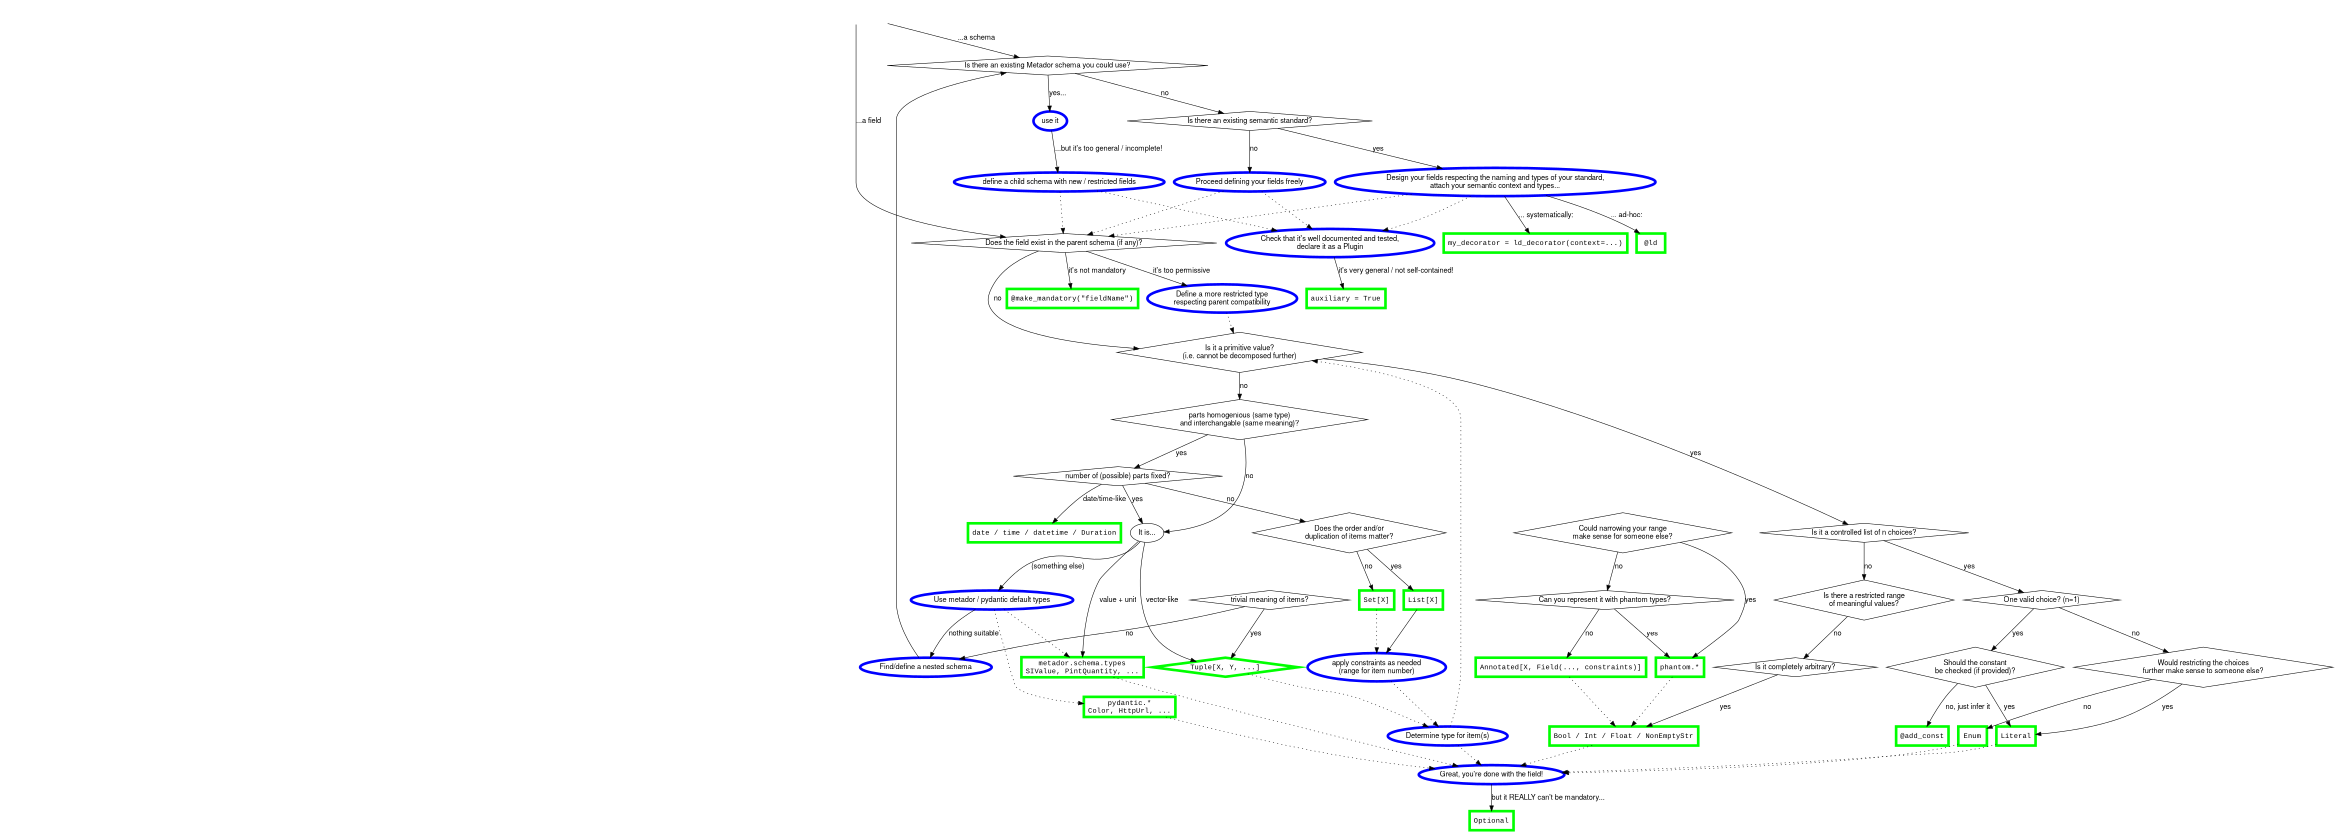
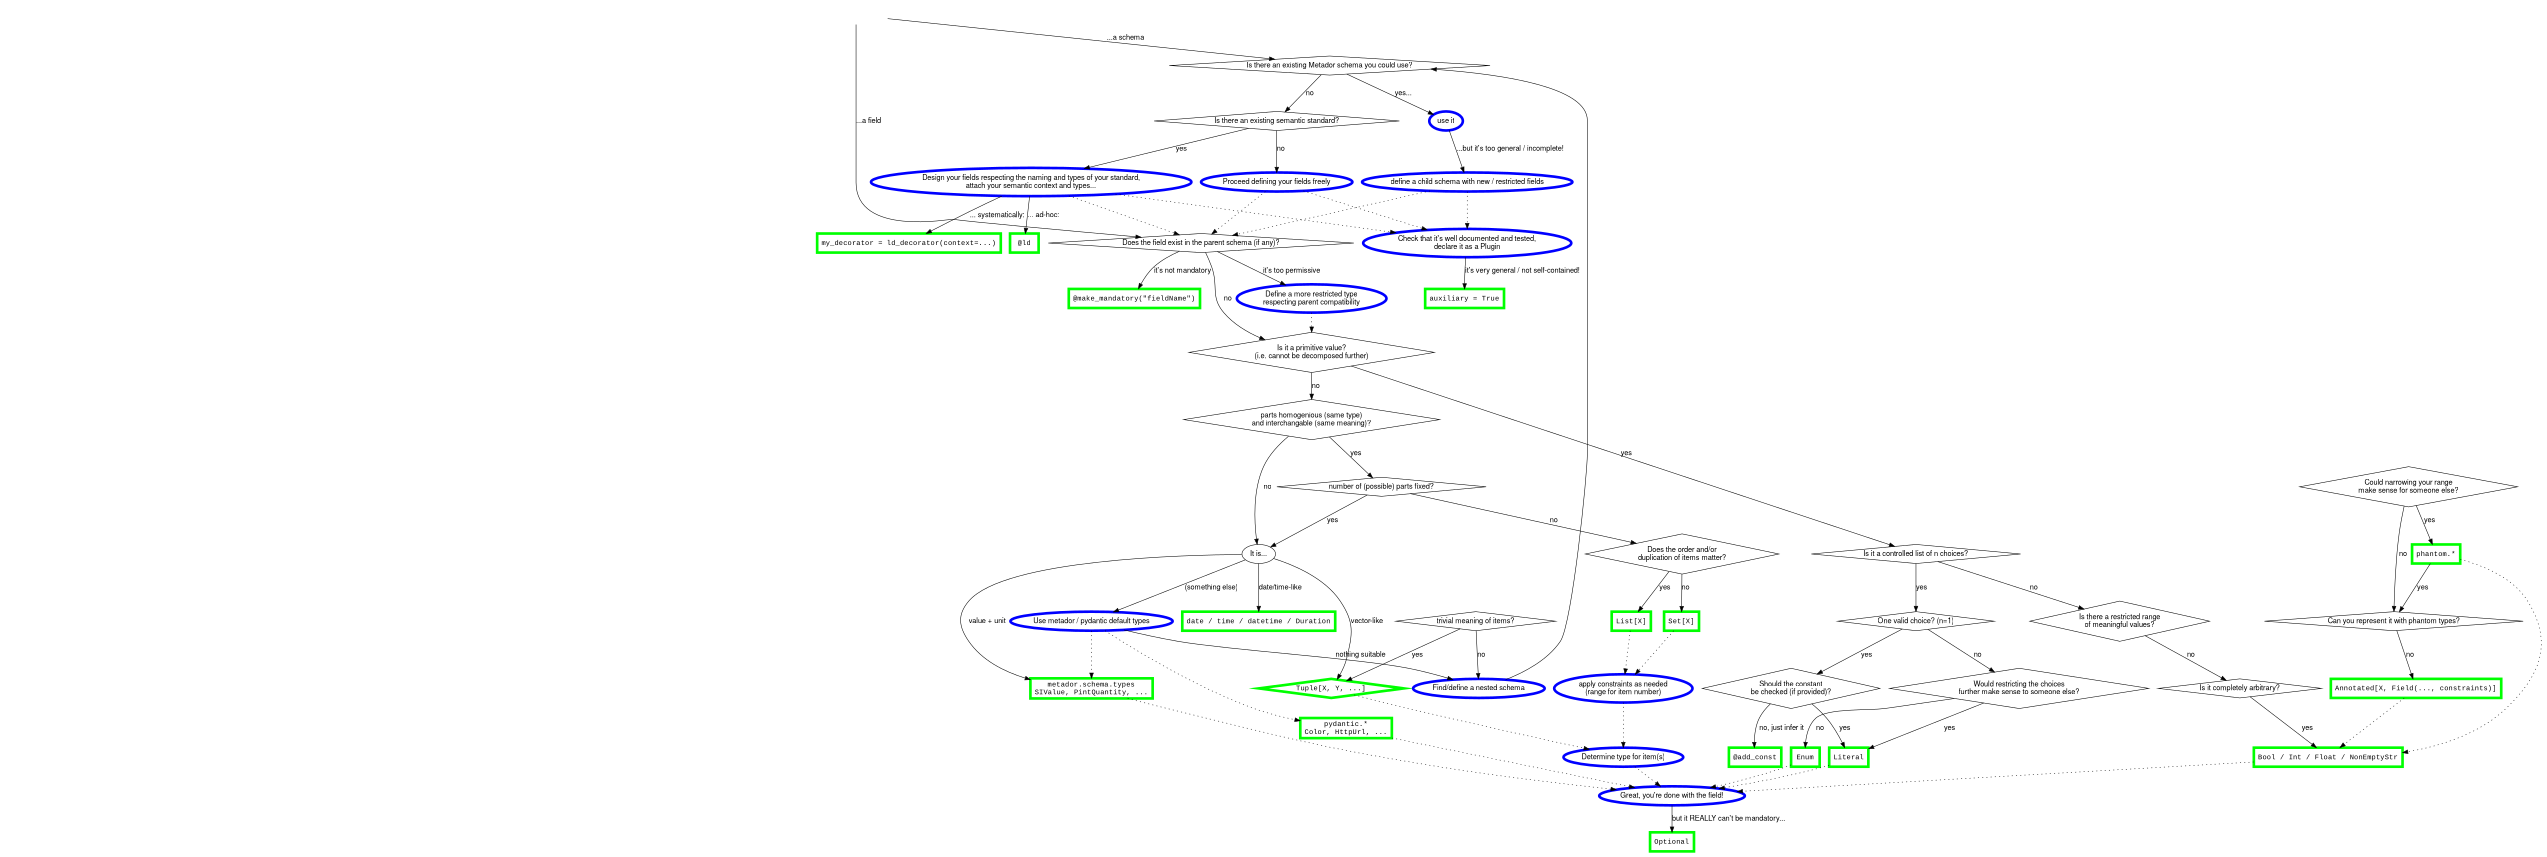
(1461, 493) -> none
(1077, 500) -> (1259, 585)
(1403, 629) -> (1628, 650)
(1640, 631) -> (2416, 586)
